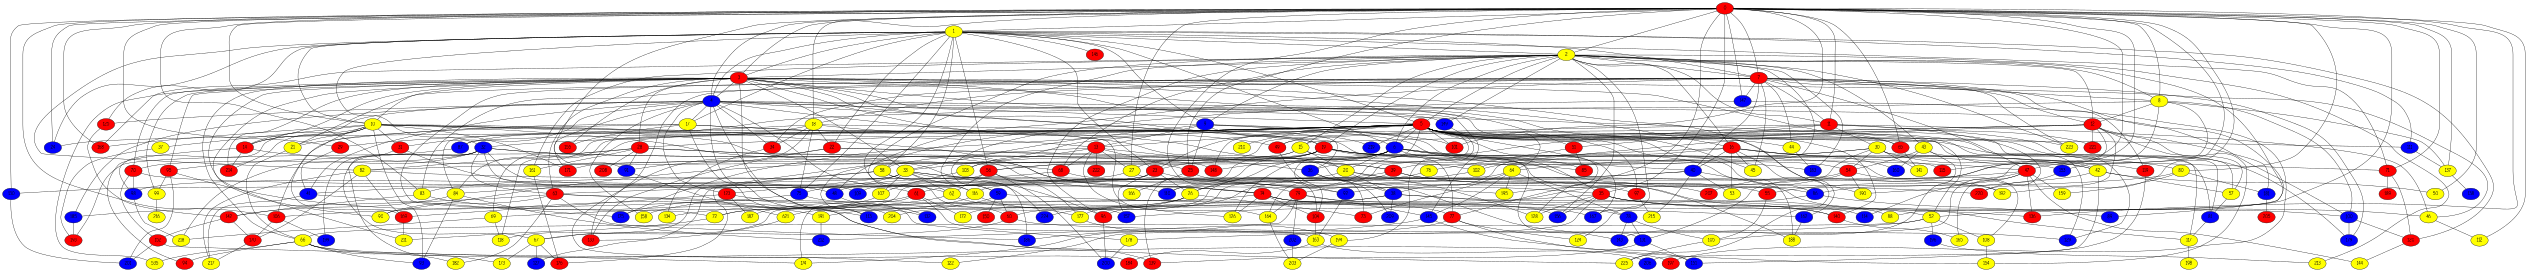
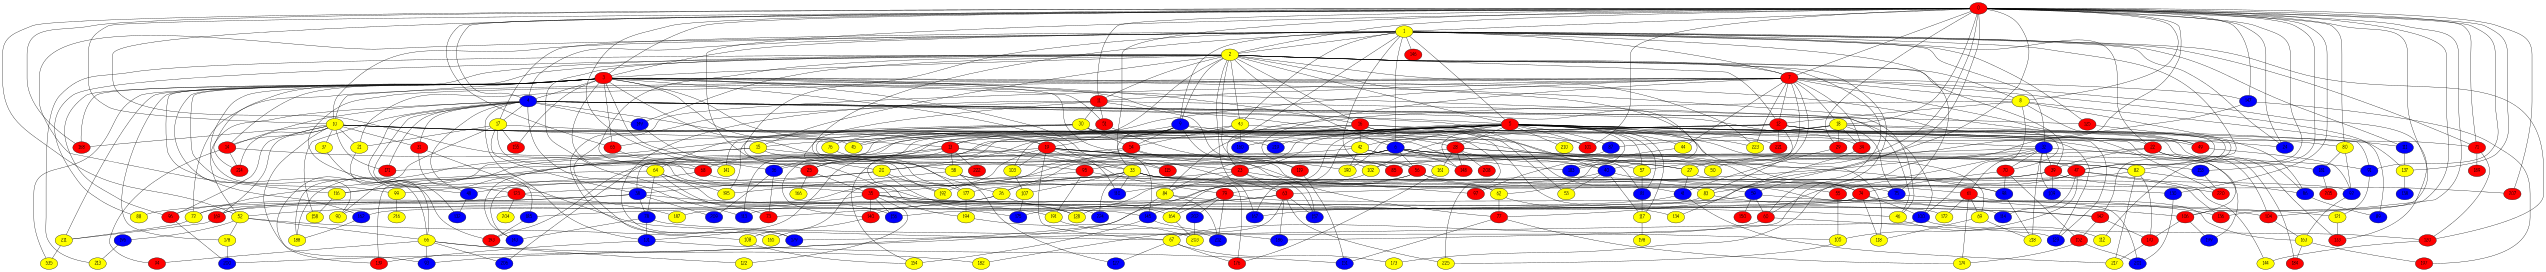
none -> (1313, 62)
(2062, 194) -> none
(1027, 207) -> (944, 69)
(1042, 208) -> none
(786, 217) -> (2337, 217)
(1232, 217) -> none
(1652, 217) -> none
(1578, 240) -> none
(225, 250) -> (56, 253)
